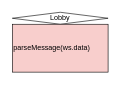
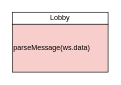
(60, 18) -> (60, 18)
